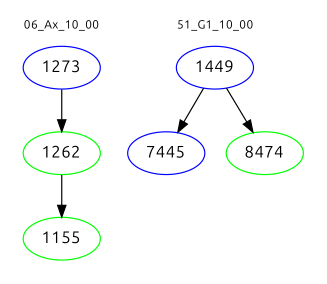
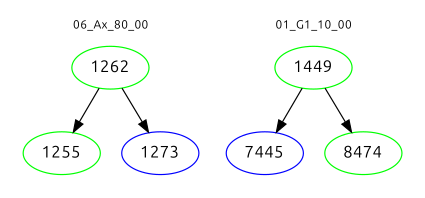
(62, 26) -> (111, 26)
(216, 26) -> (314, 26)
(215, 68) -> (314, 68)
(62, 105) -> (132, 105)
(62, 239) -> (62, 153)
